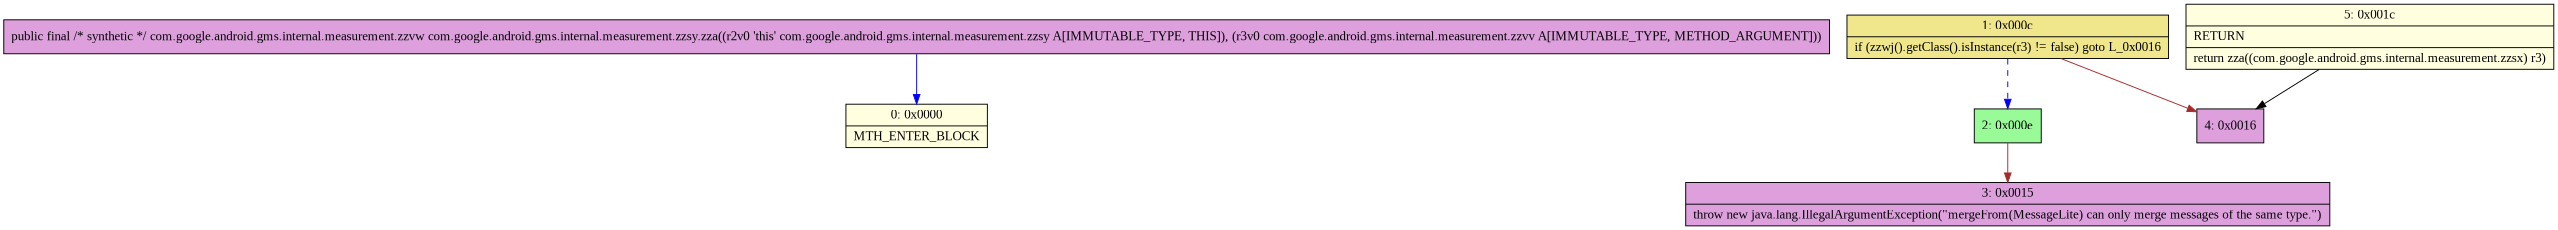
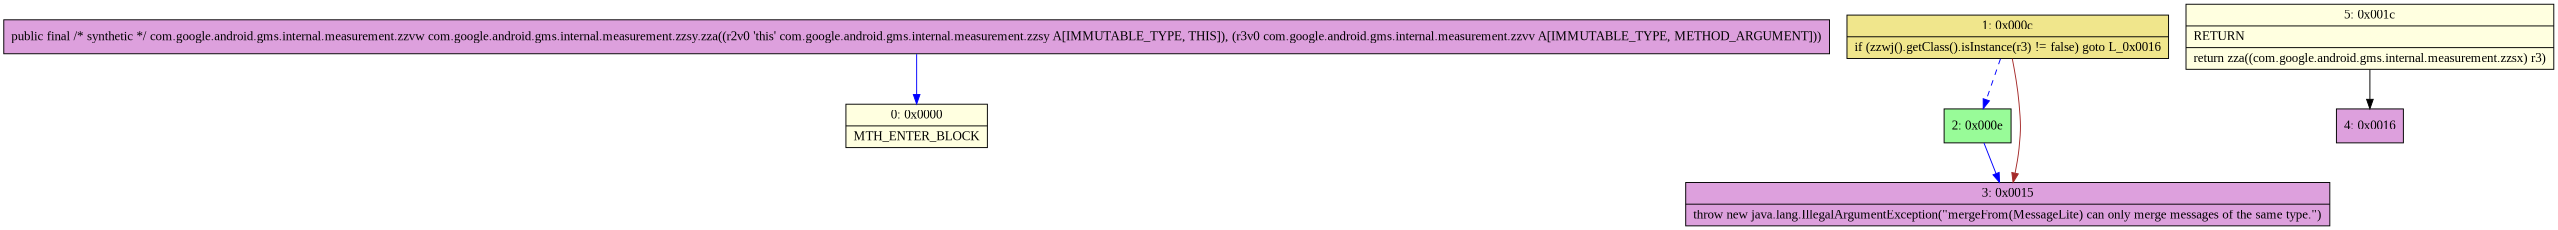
(2124, 83) -> (2020, 116)
(2008, 158) -> (1990, 158)
